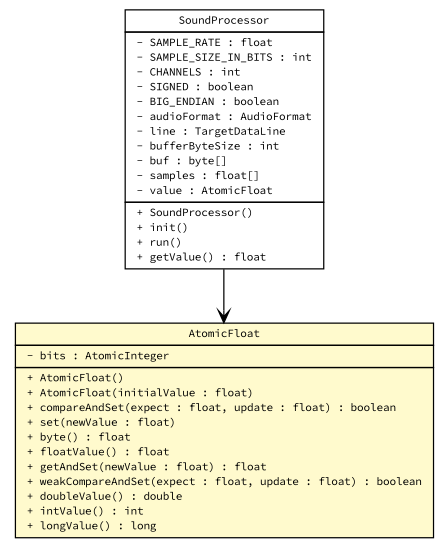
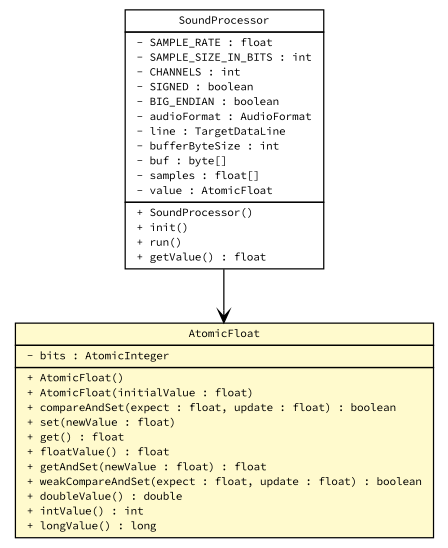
(79, 437) -> (76, 437)
